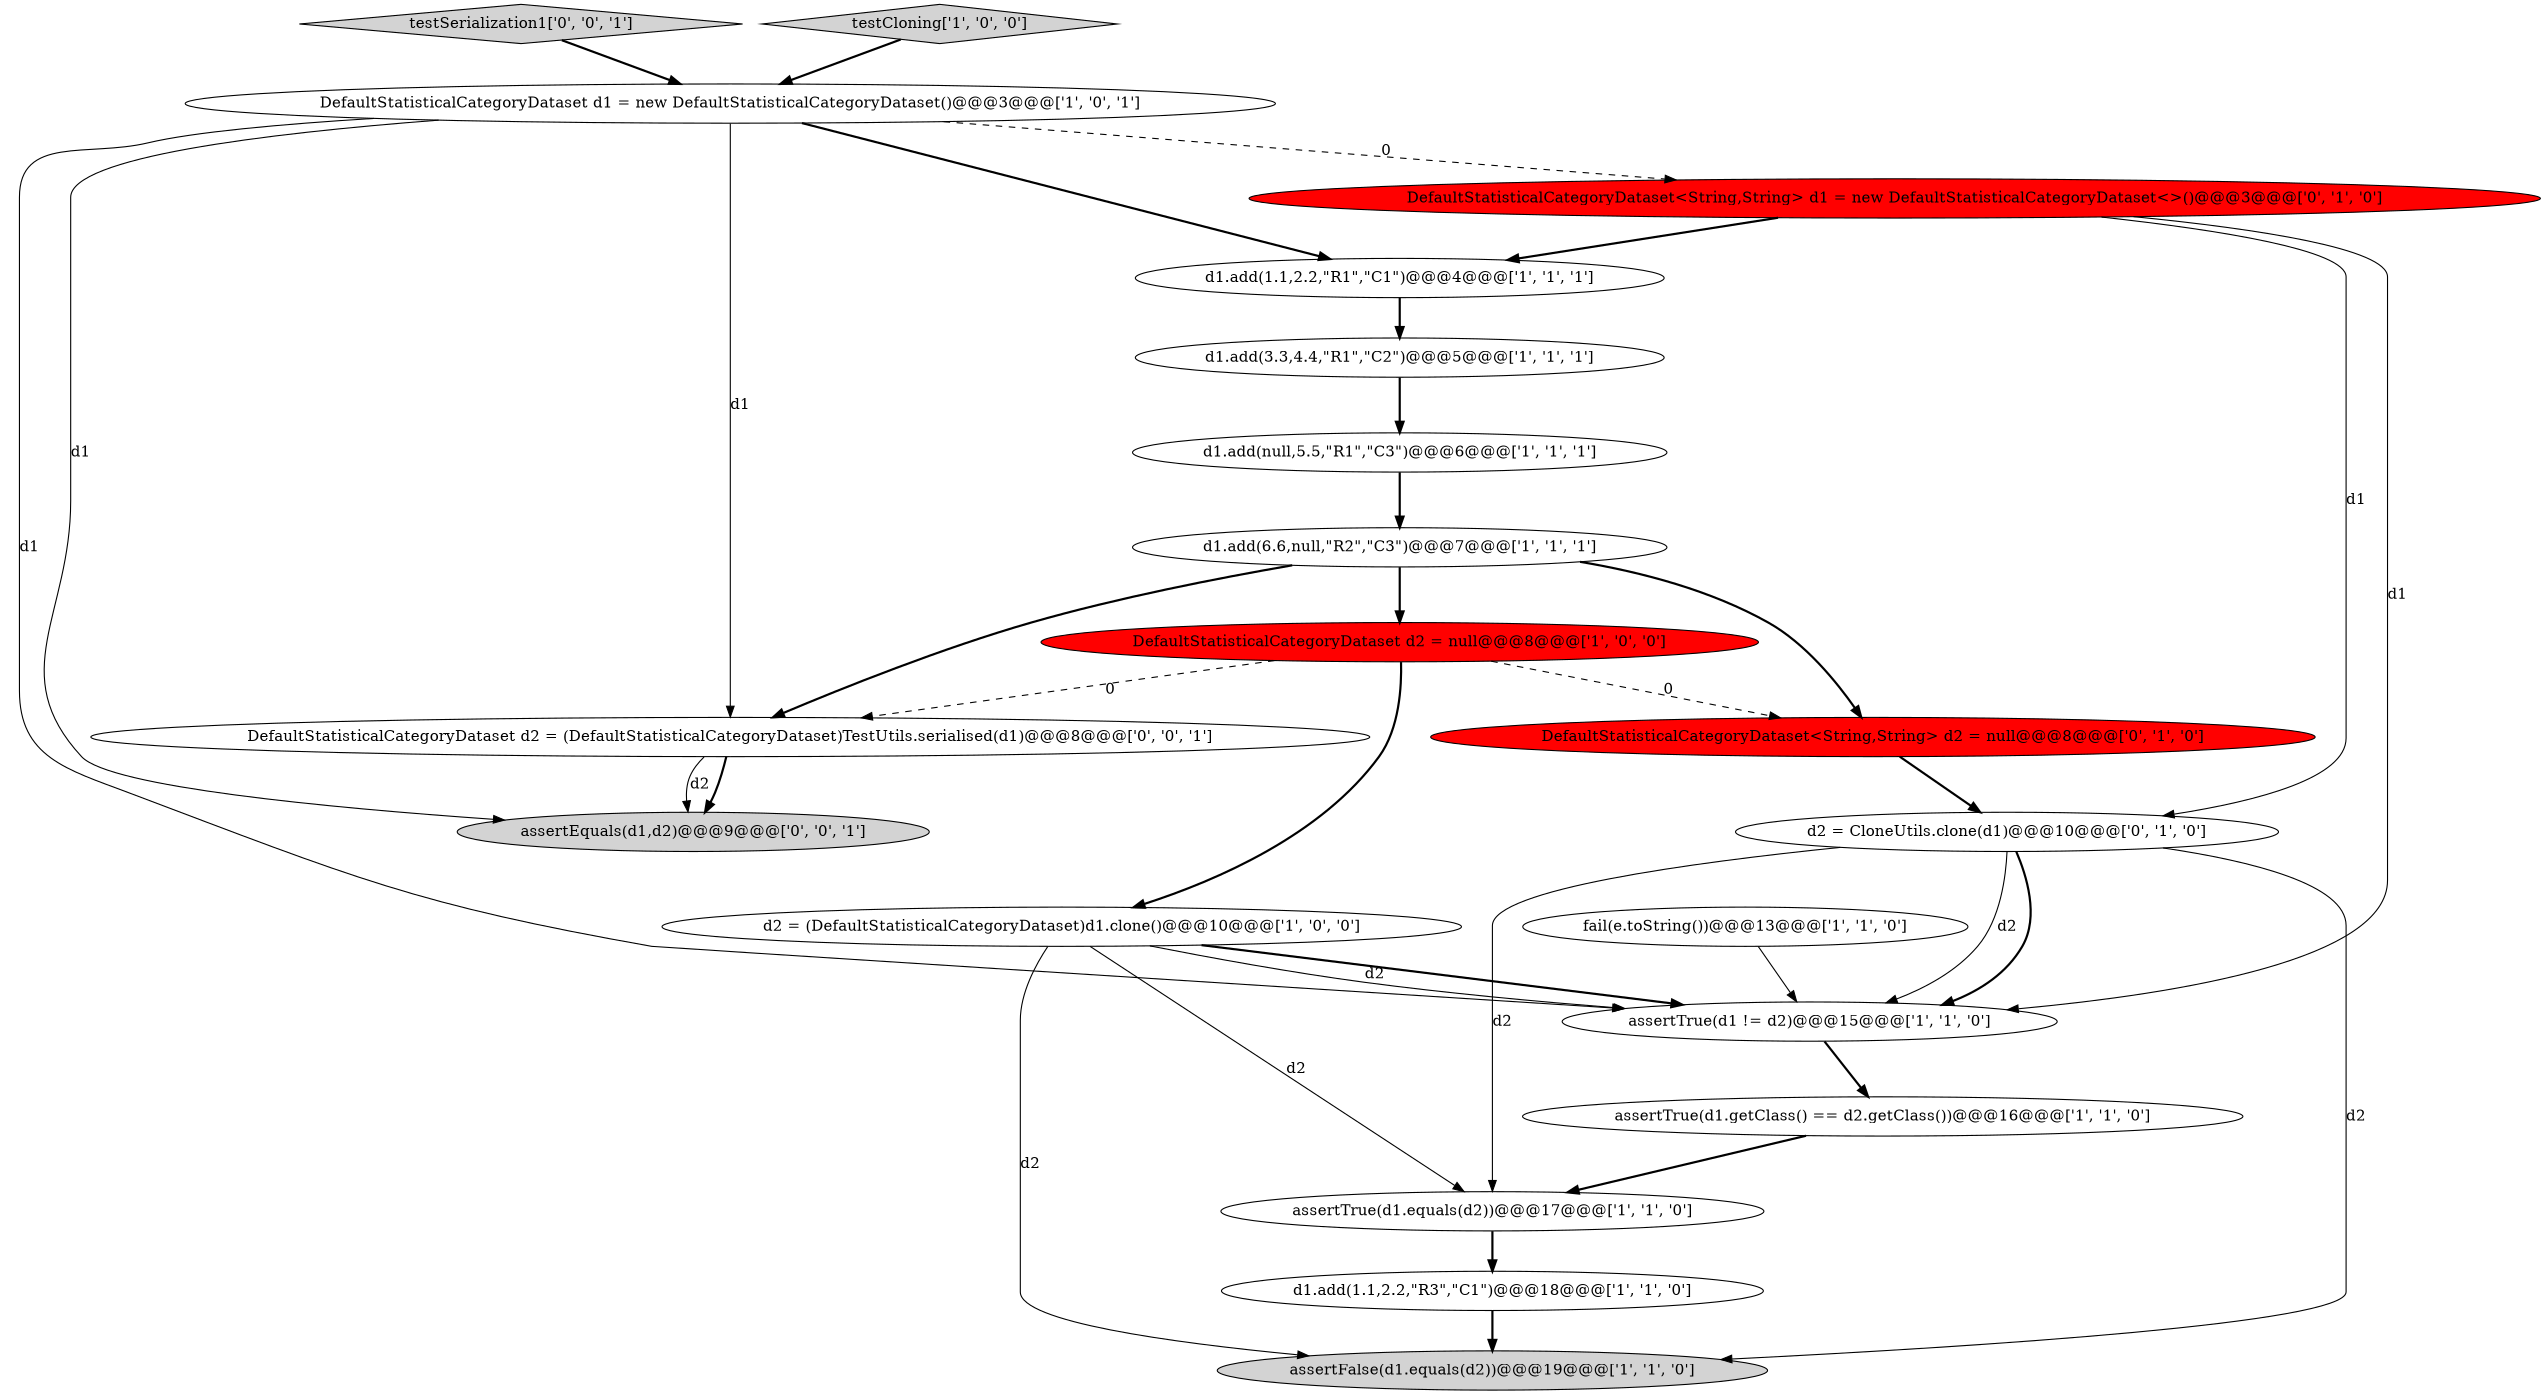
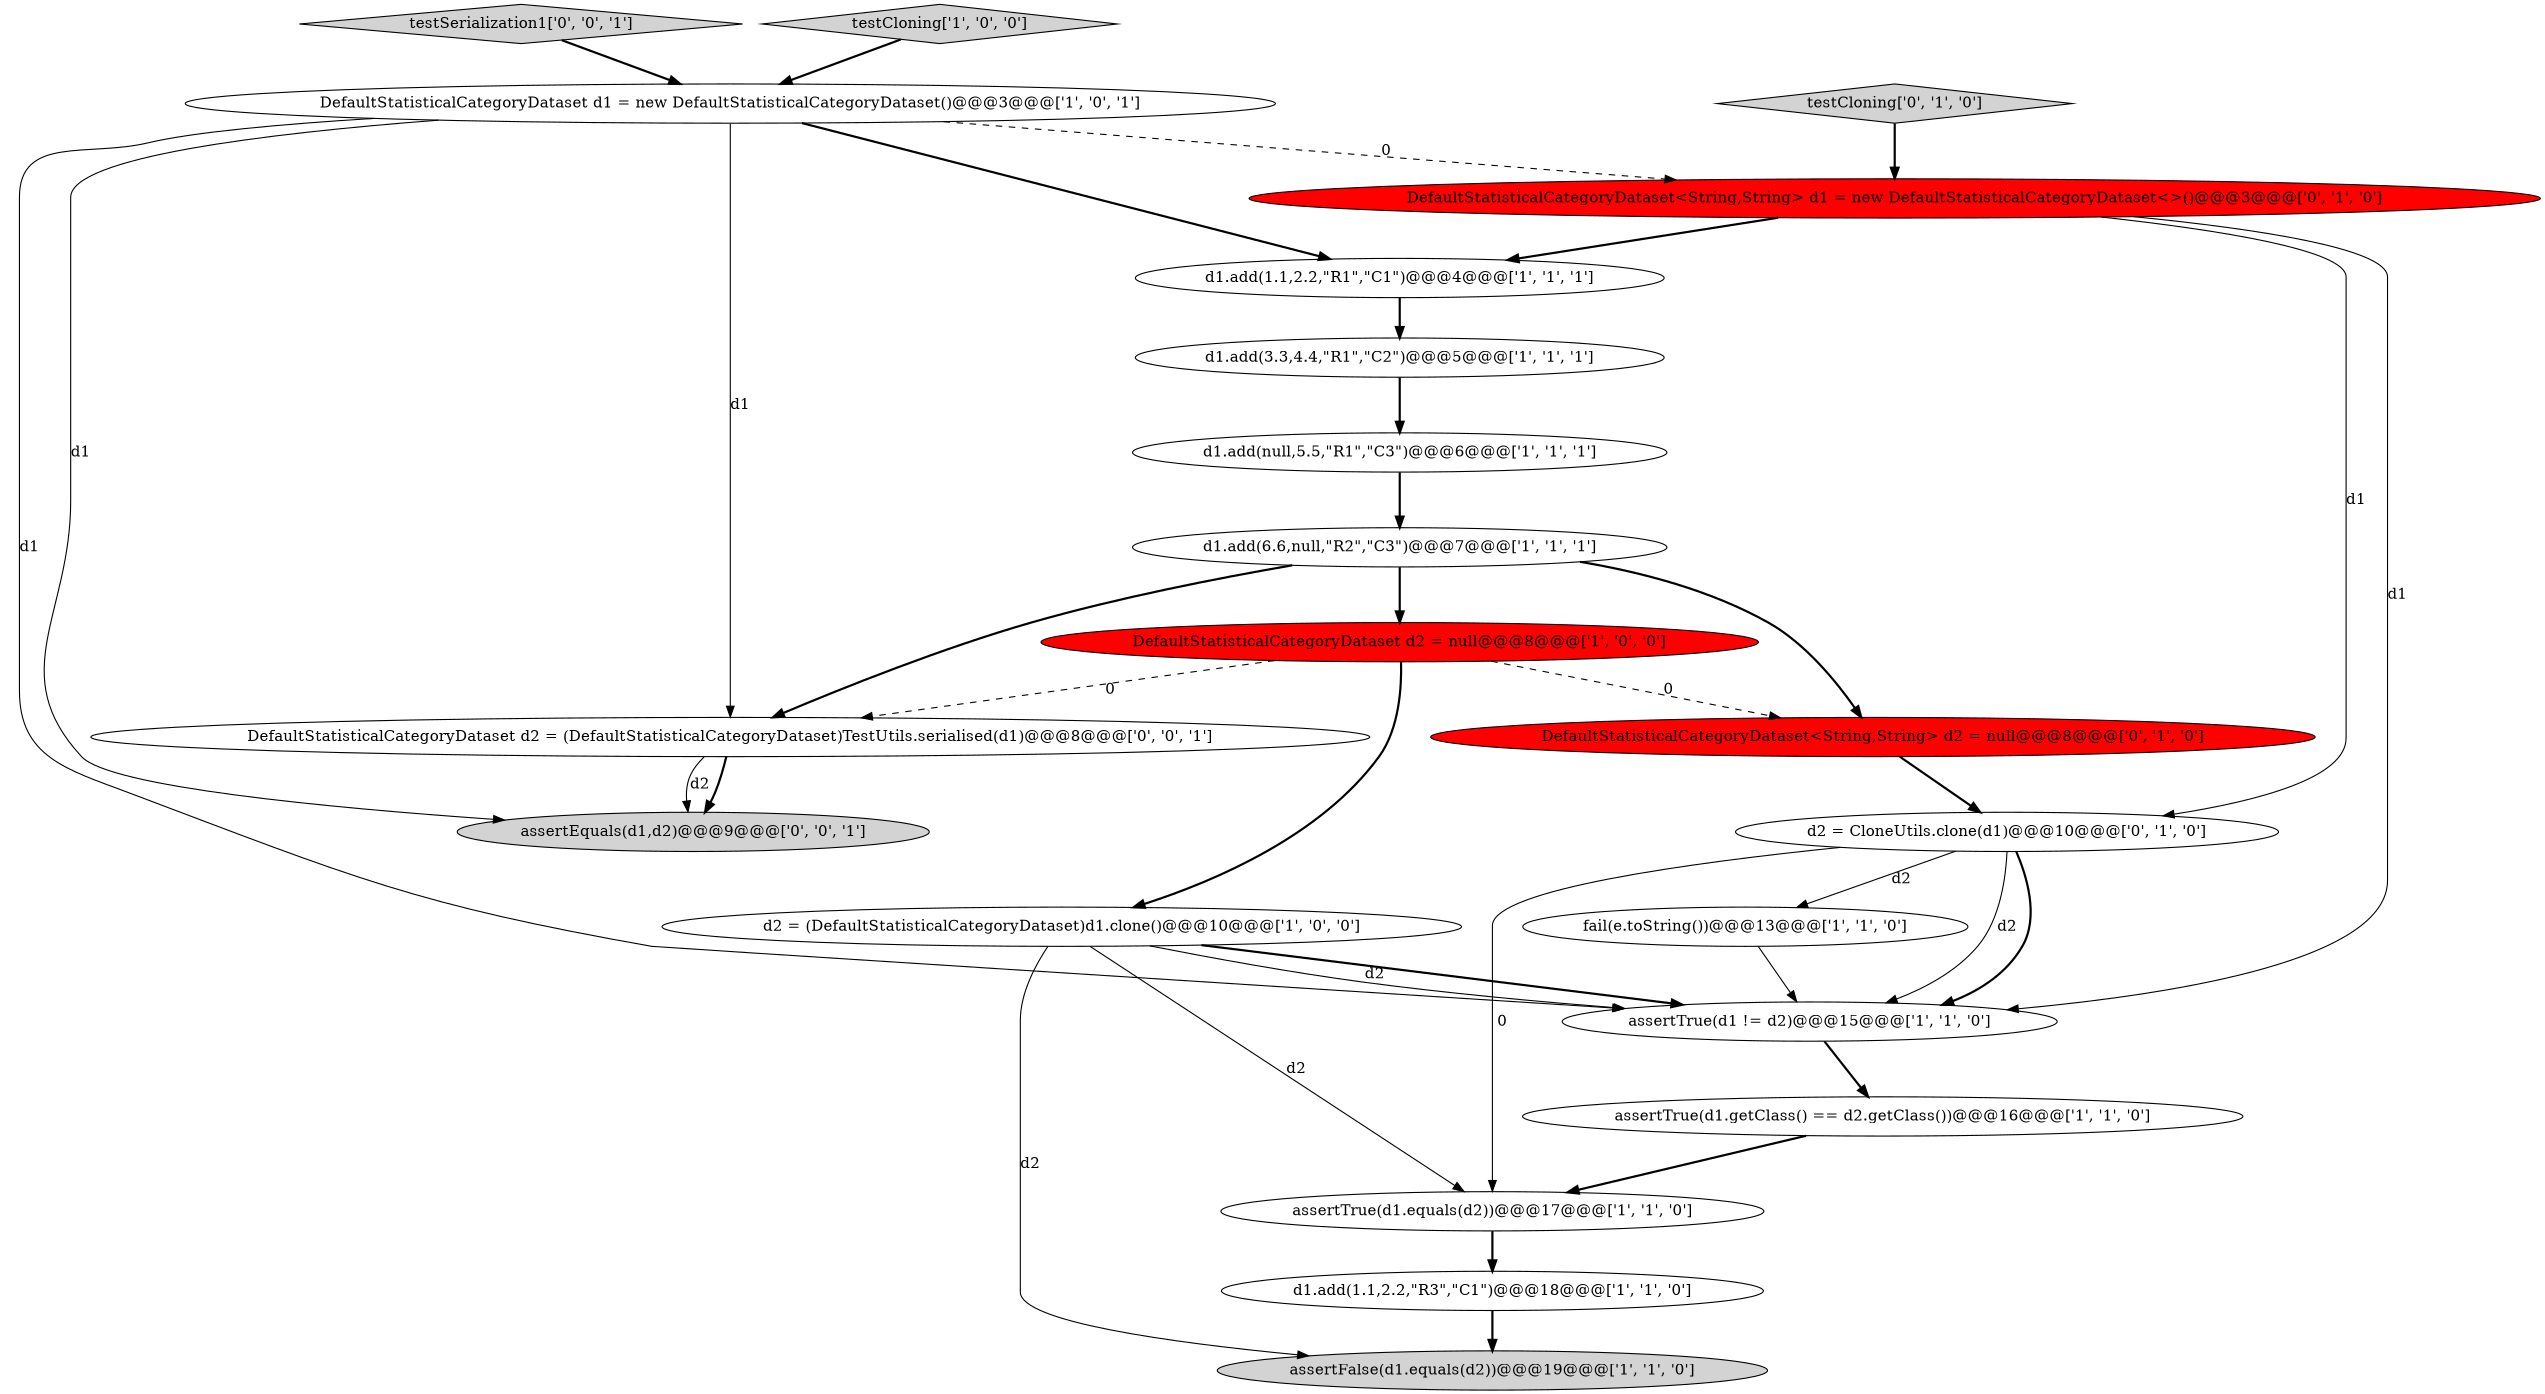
none -> (1895, 104)
(1503, 1022) -> (1503, 1022)
(2327, 1304) -> (1881, 878)
